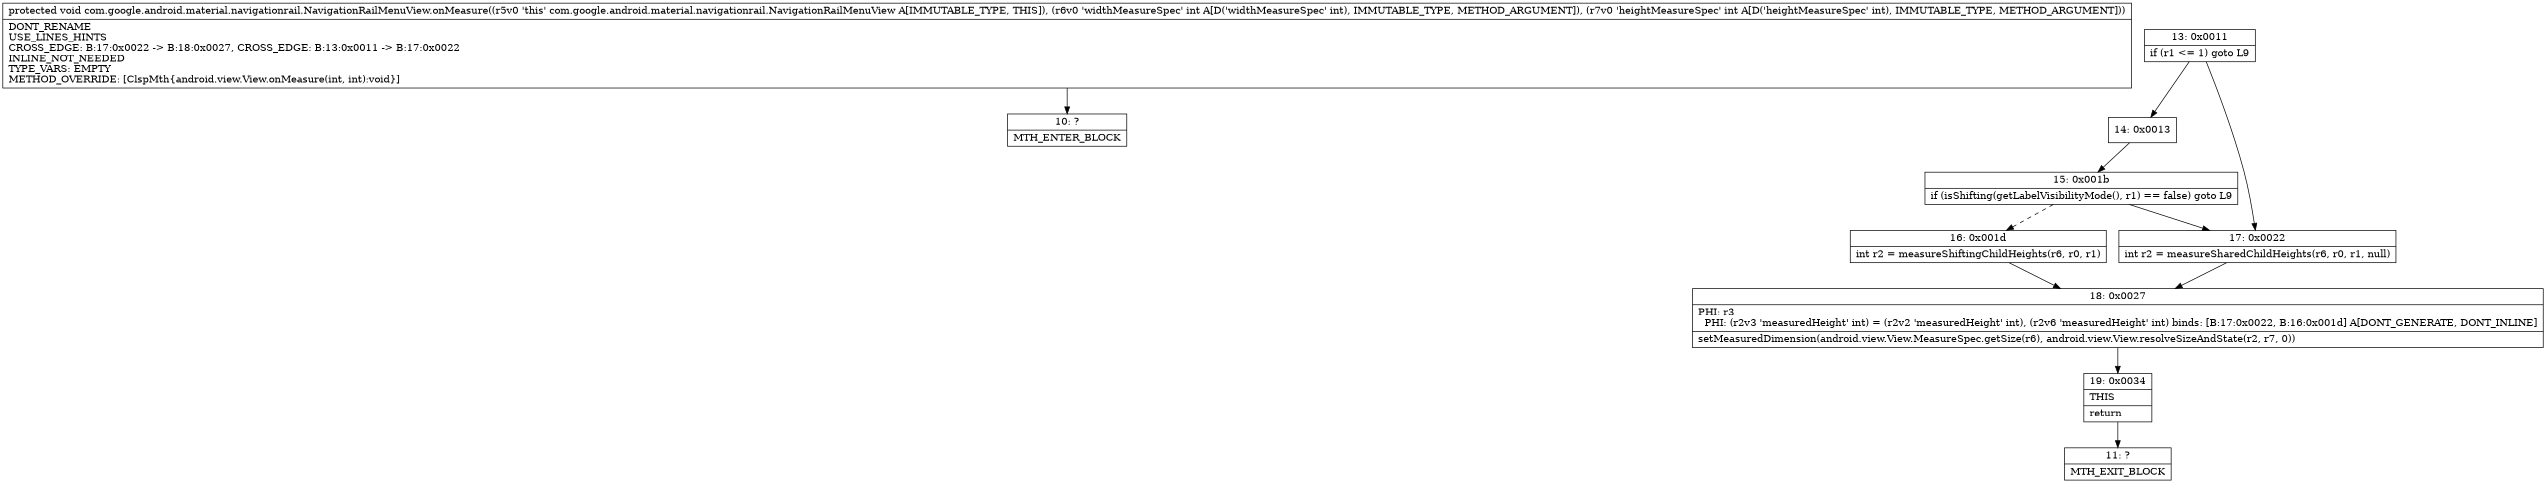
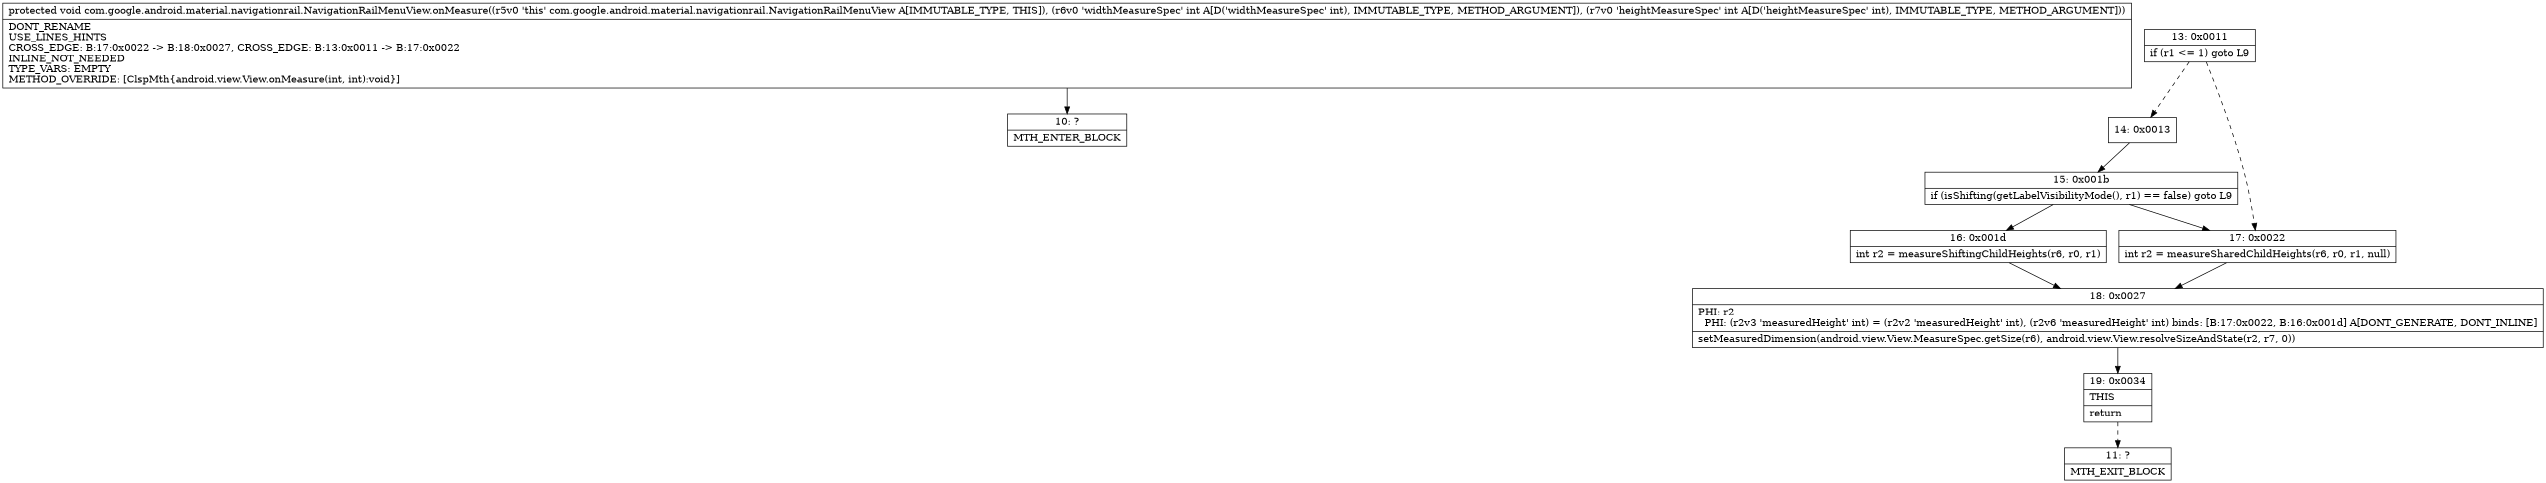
(2172, 87) -> (2172, 87)
(2235, 141) -> (2235, 141)
(2033, 216) -> (2033, 216)
(1718, 312) -> (1718, 312)
(2118, 431) -> (2118, 431)
